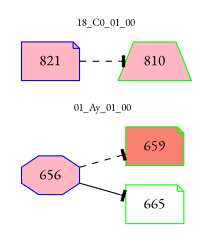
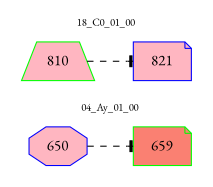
(100, 61) -> (107, 61)
(103, 108) -> (110, 108)
(51, 175) -> (58, 146)
(155, 204) -> none
